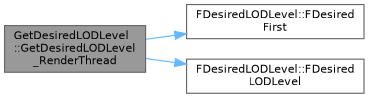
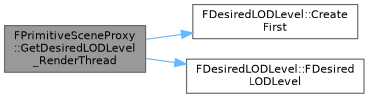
(275, 22) -> (275, 22)
(75, 49) -> (75, 49)
